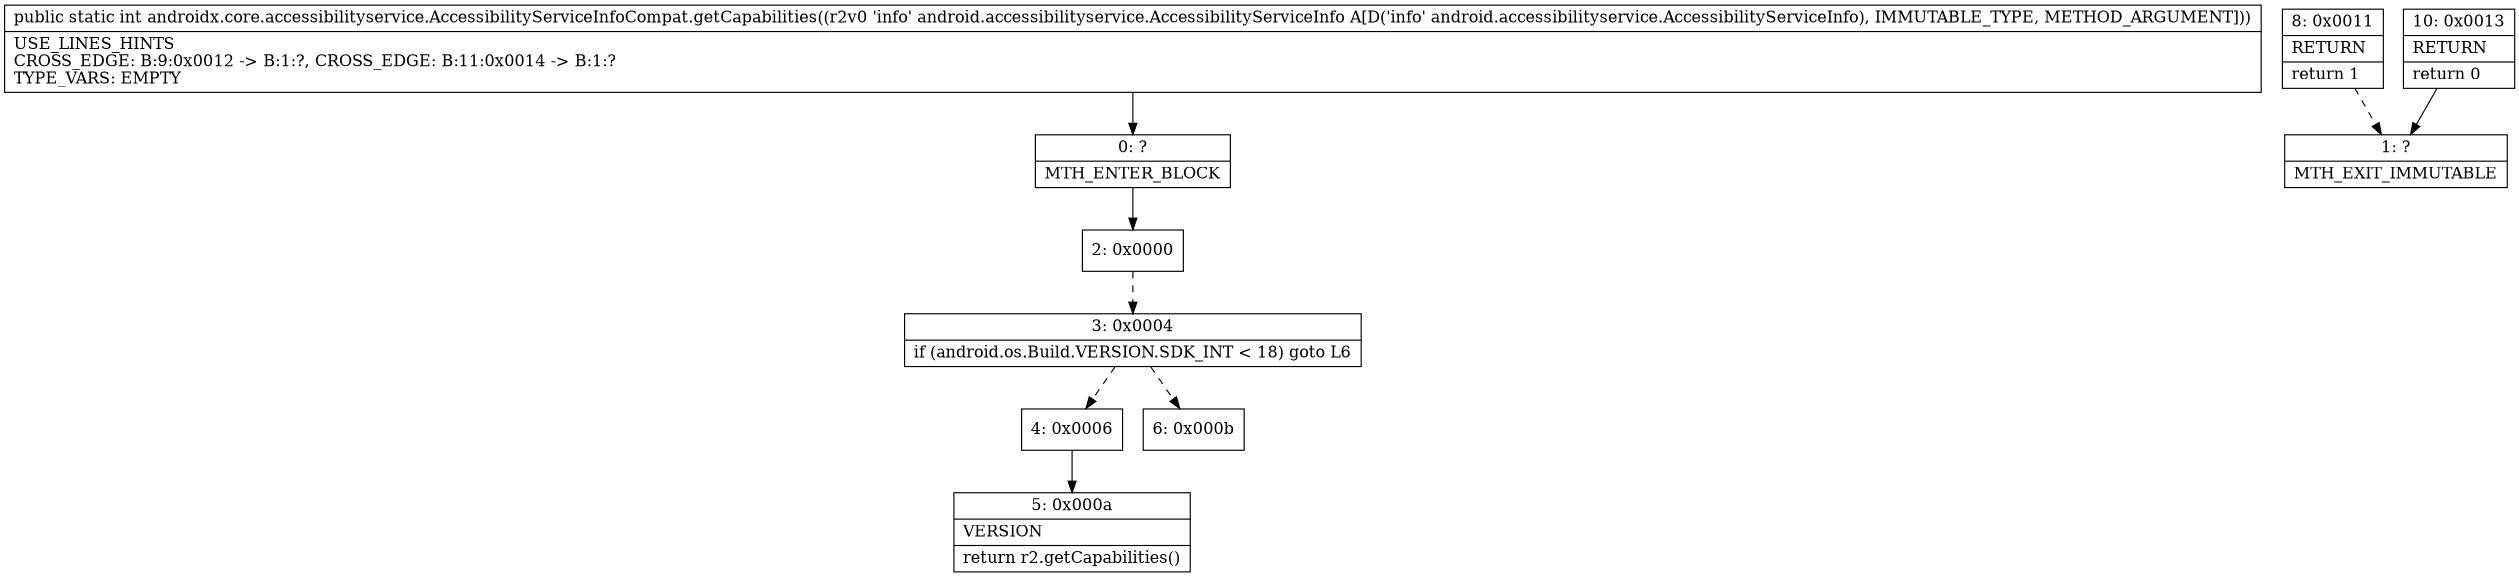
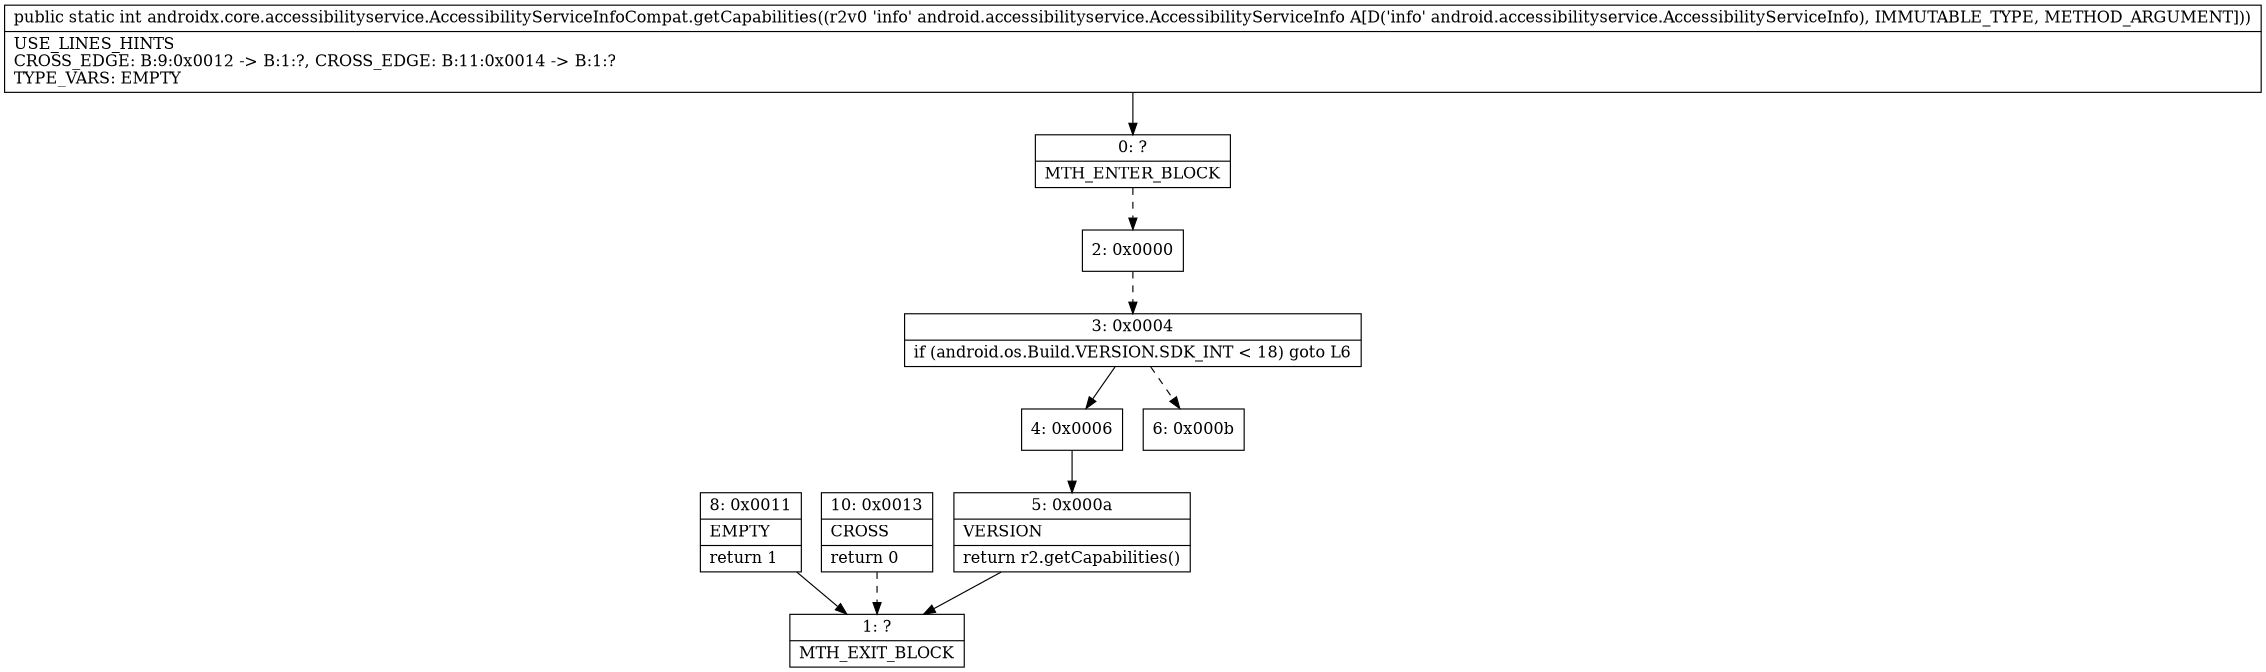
(2329, 48) -> (740, 532)
(2450, 48) -> (860, 532)
(2365, 106) -> (817, 589)
(2427, 106) -> (877, 587)
(2396, 174) -> (877, 653)
(1133, 203) -> (1133, 203)
(1104, 383) -> (1104, 383)
none -> (968, 590)
